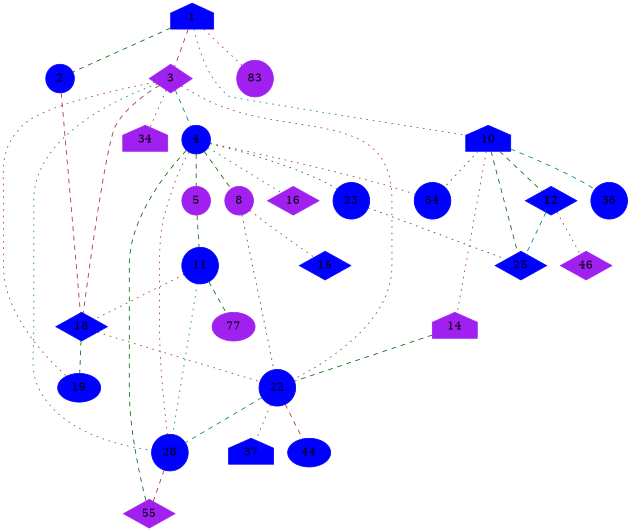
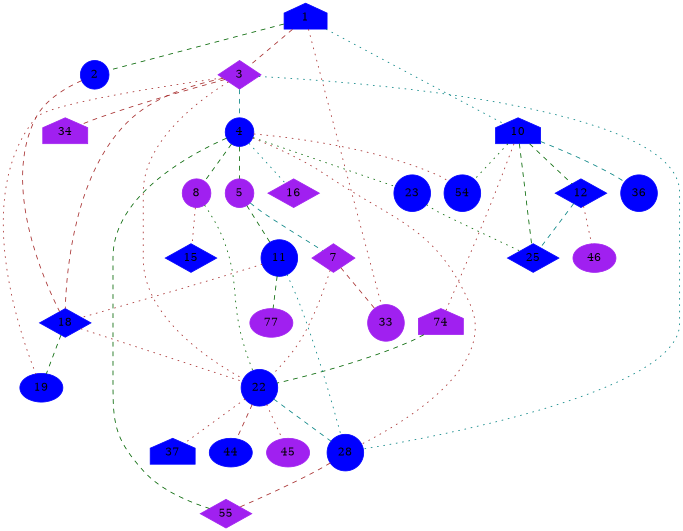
(255, 79) -> (386, 323)
(158, 109) -> (142, 104)
none -> (333, 258)
(586, 266) -> (594, 258)
(455, 327) -> (441, 323)
none -> (288, 453)
